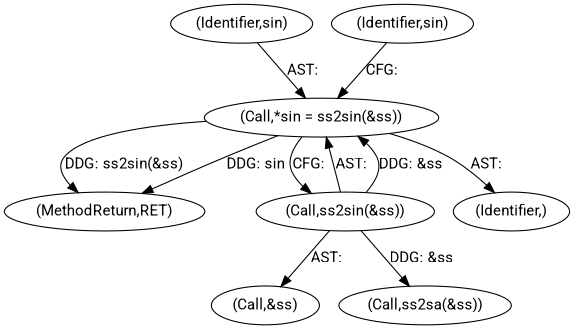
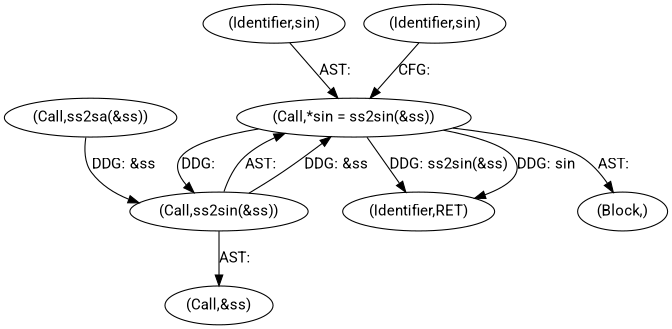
(311, 165) -> (201, 165)
(105, 212) -> (419, 212)
(511, 212) -> (623, 212)
(382, 254) -> (95, 176)
